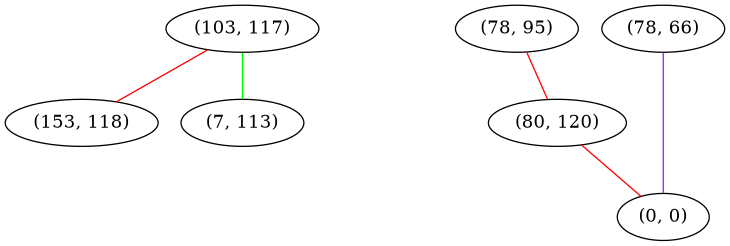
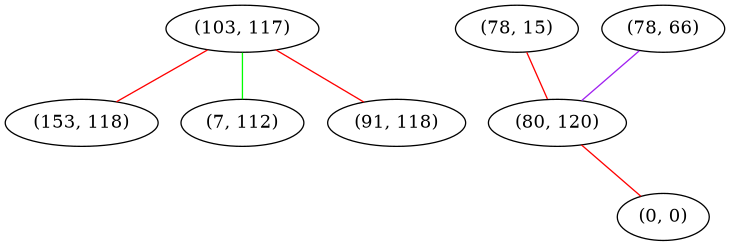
(517, 29) -> (517, 29)
(242, 123) -> (242, 123)
none -> (397, 123)
(663, 123) -> (610, 76)
